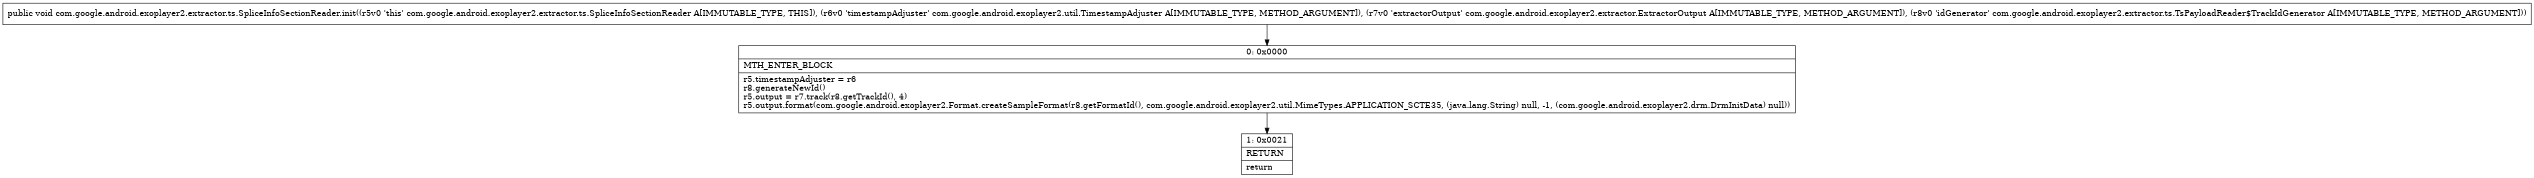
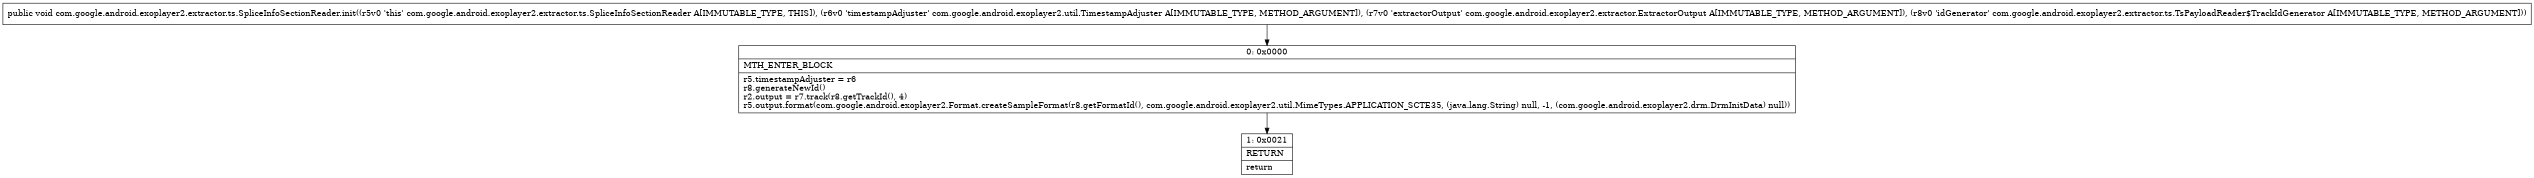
(826, 97) -> (826, 97)
